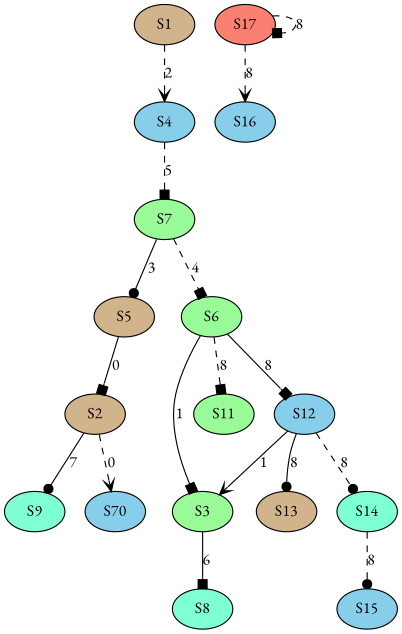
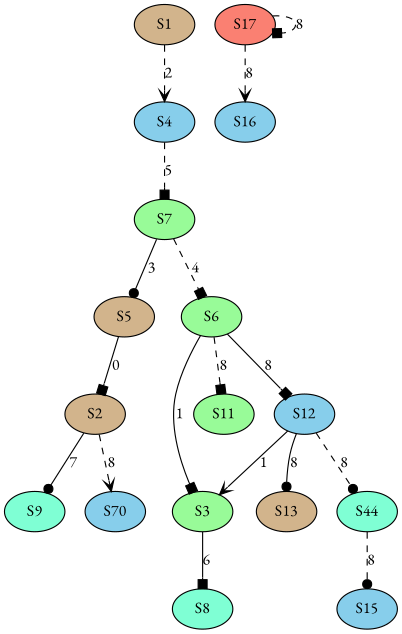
(111, 463) -> (111, 463)
(367, 512) -> (367, 512)
